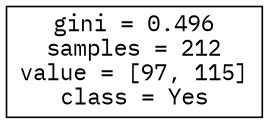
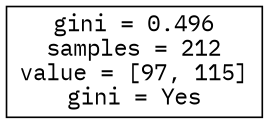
(134, 62) -> (134, 62)
